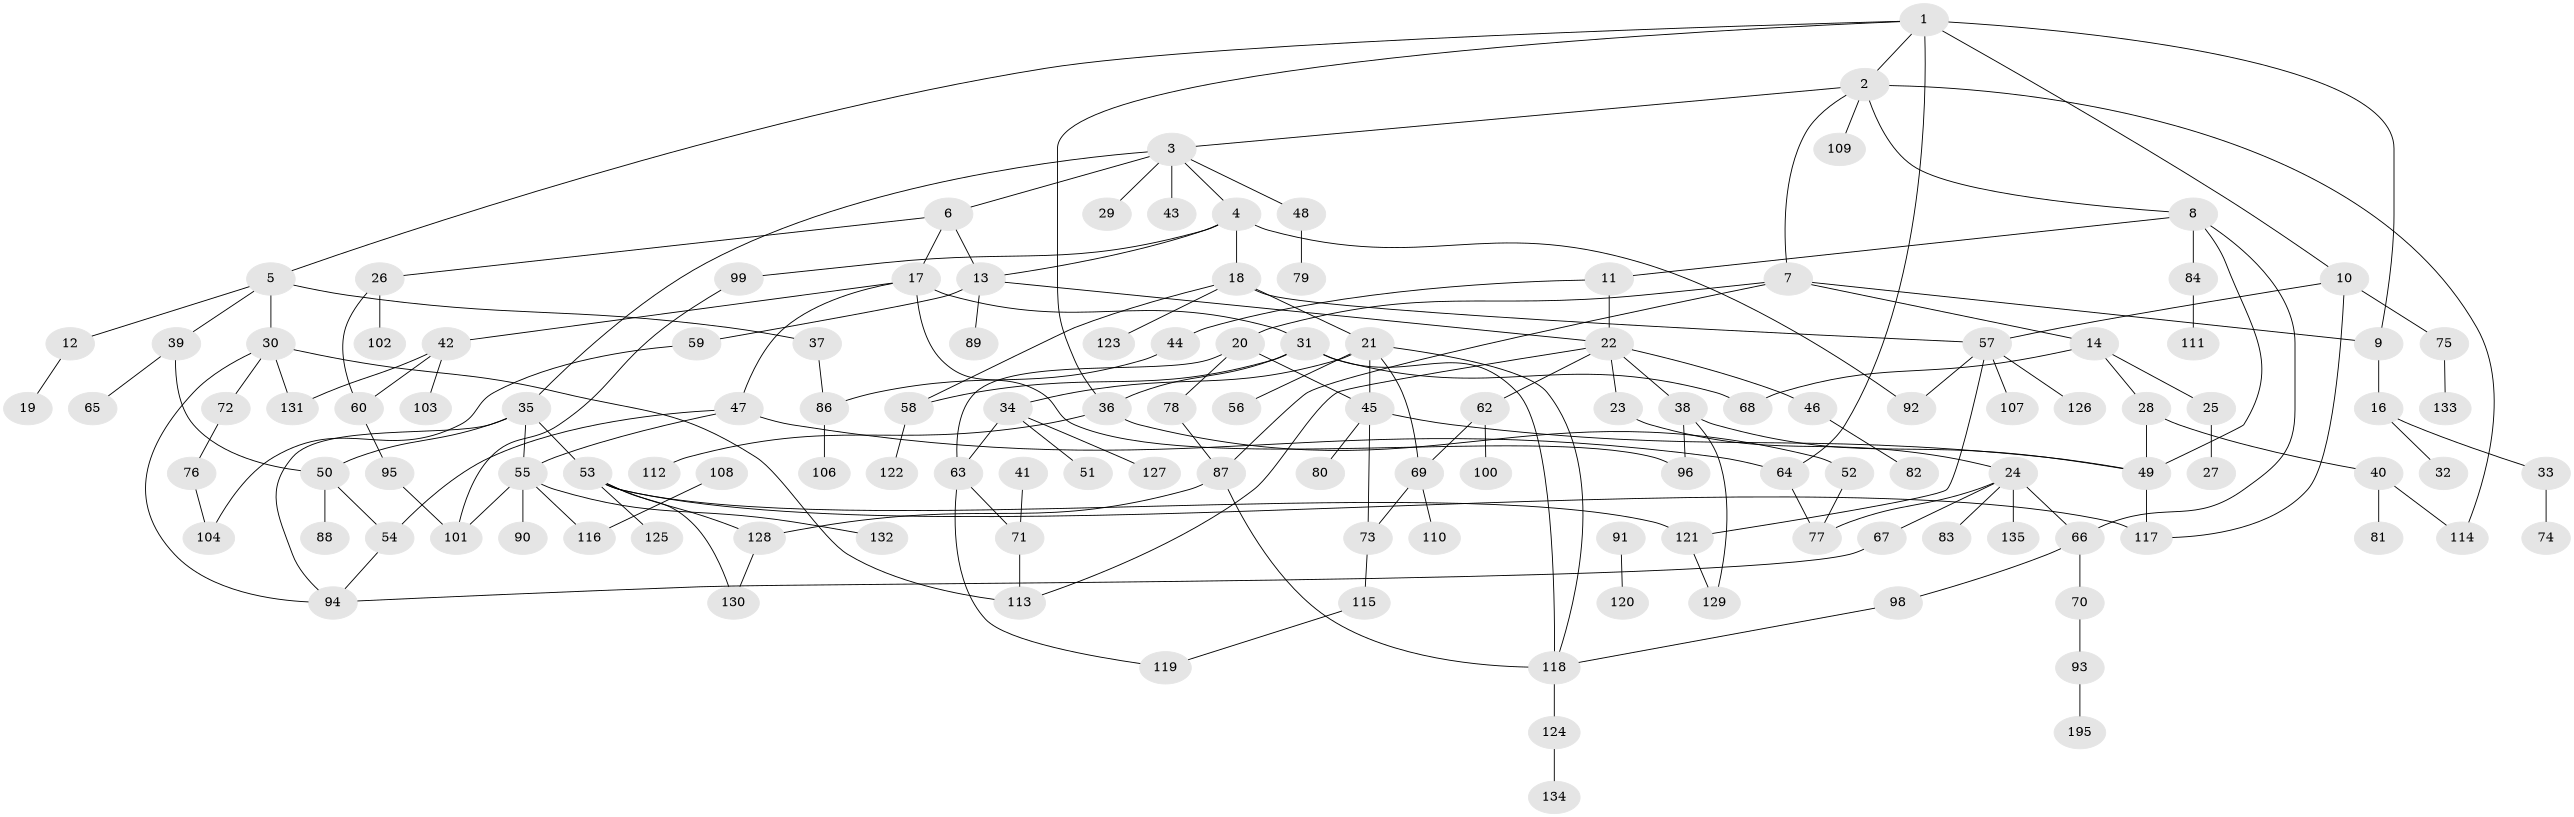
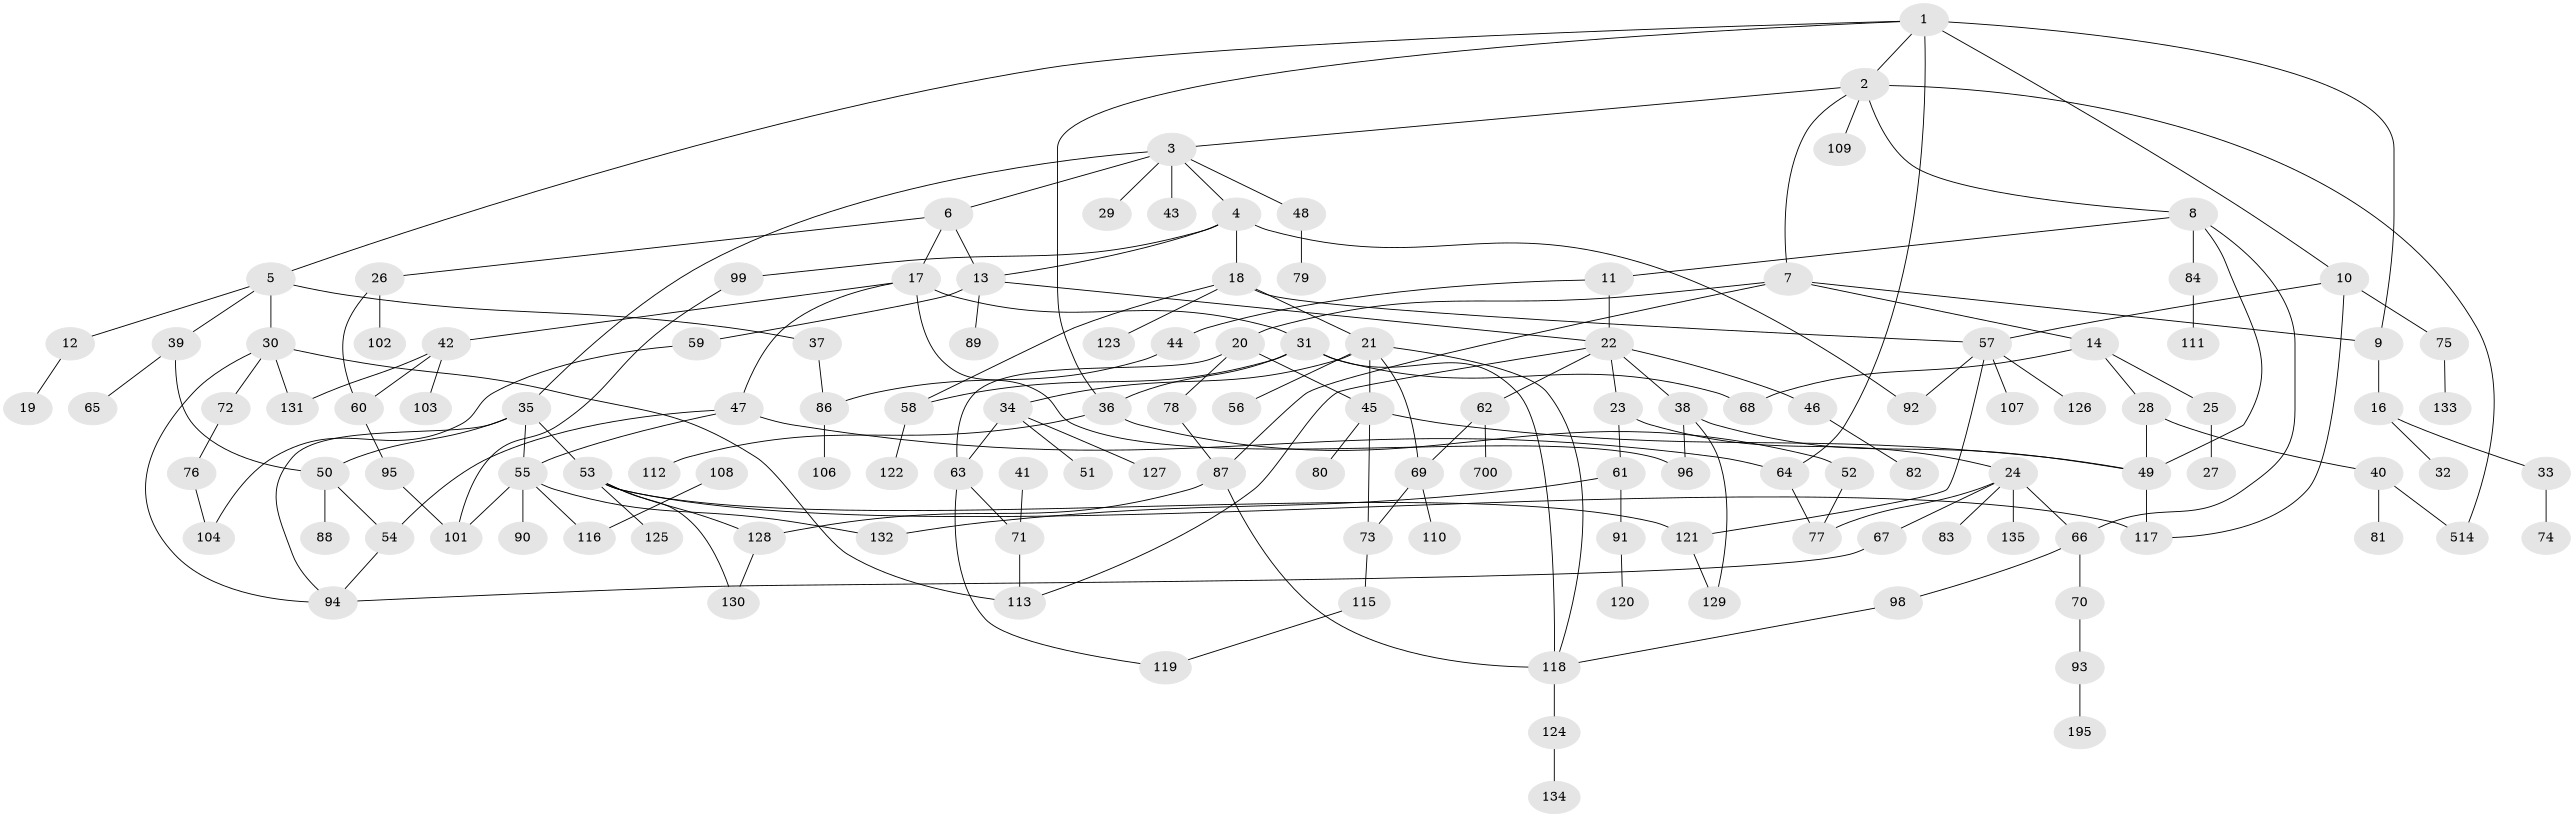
(1486, 473) -> (1486, 473)
none -> (1621, 473)
(2462, 538) -> (2462, 538)
